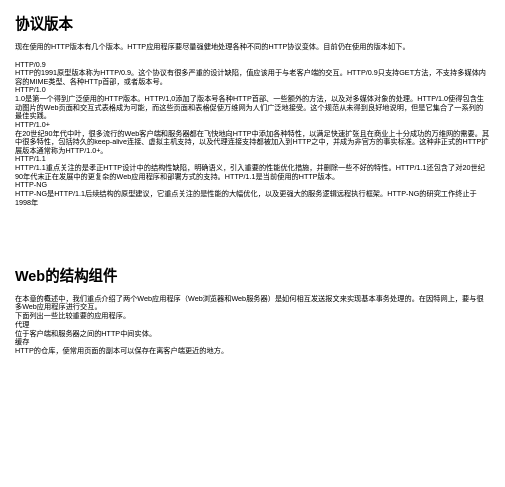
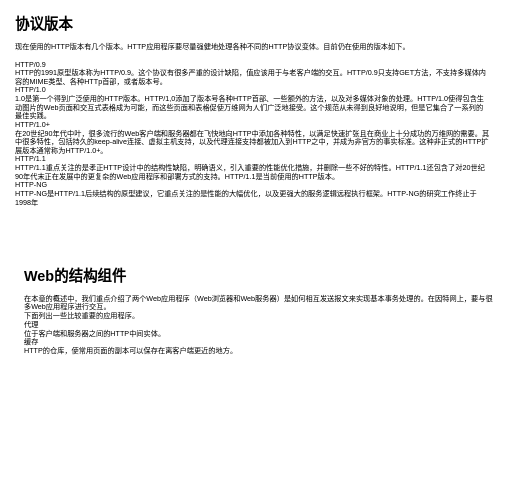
(252, 369) -> (261, 369)
